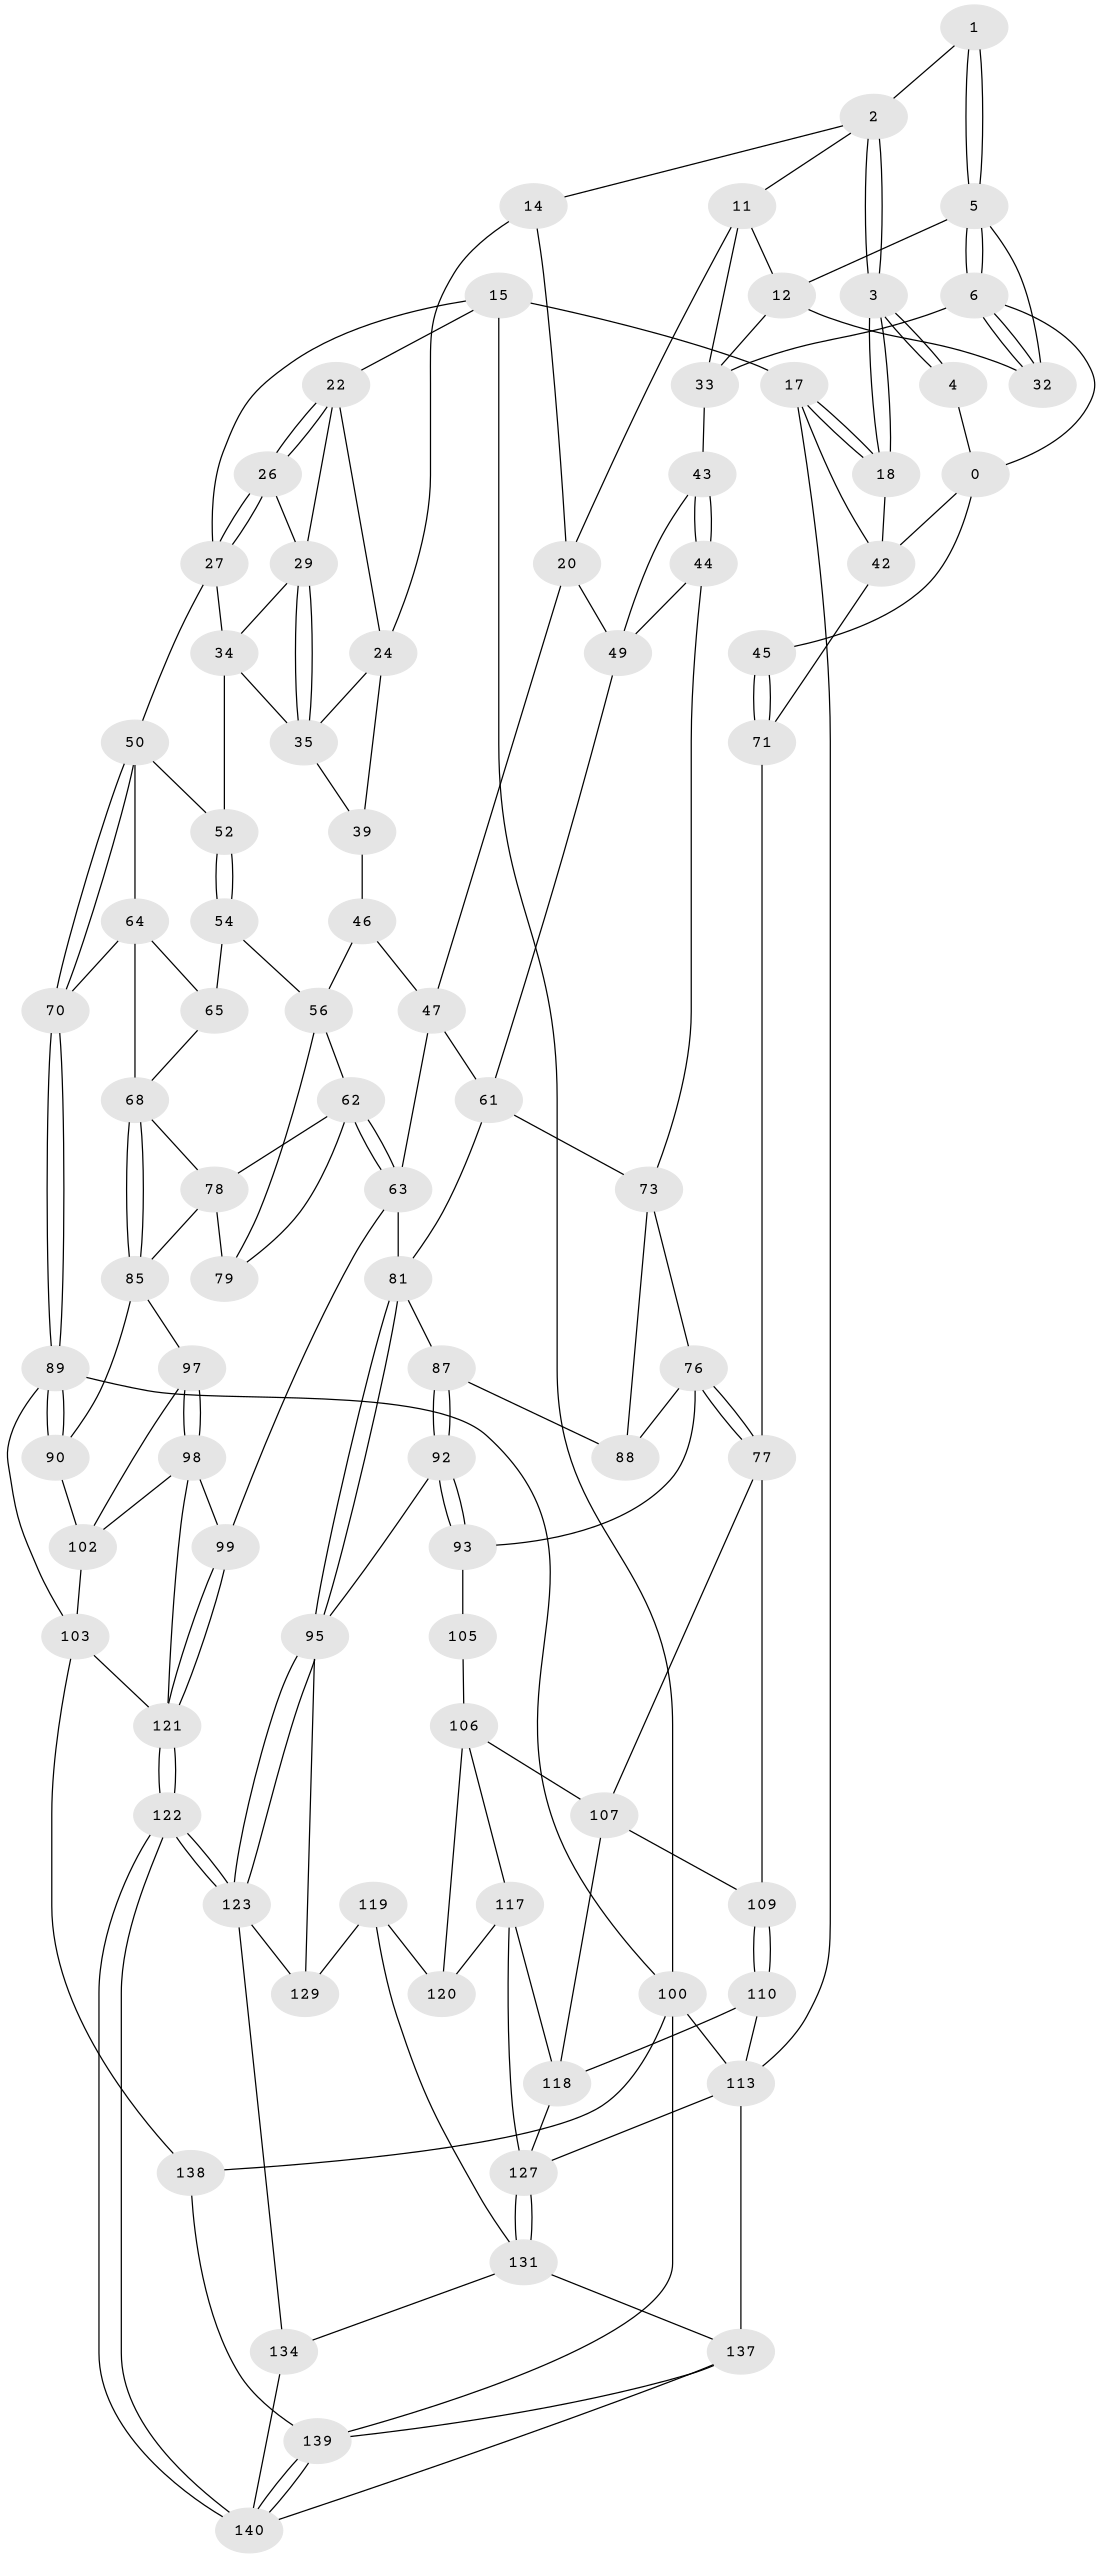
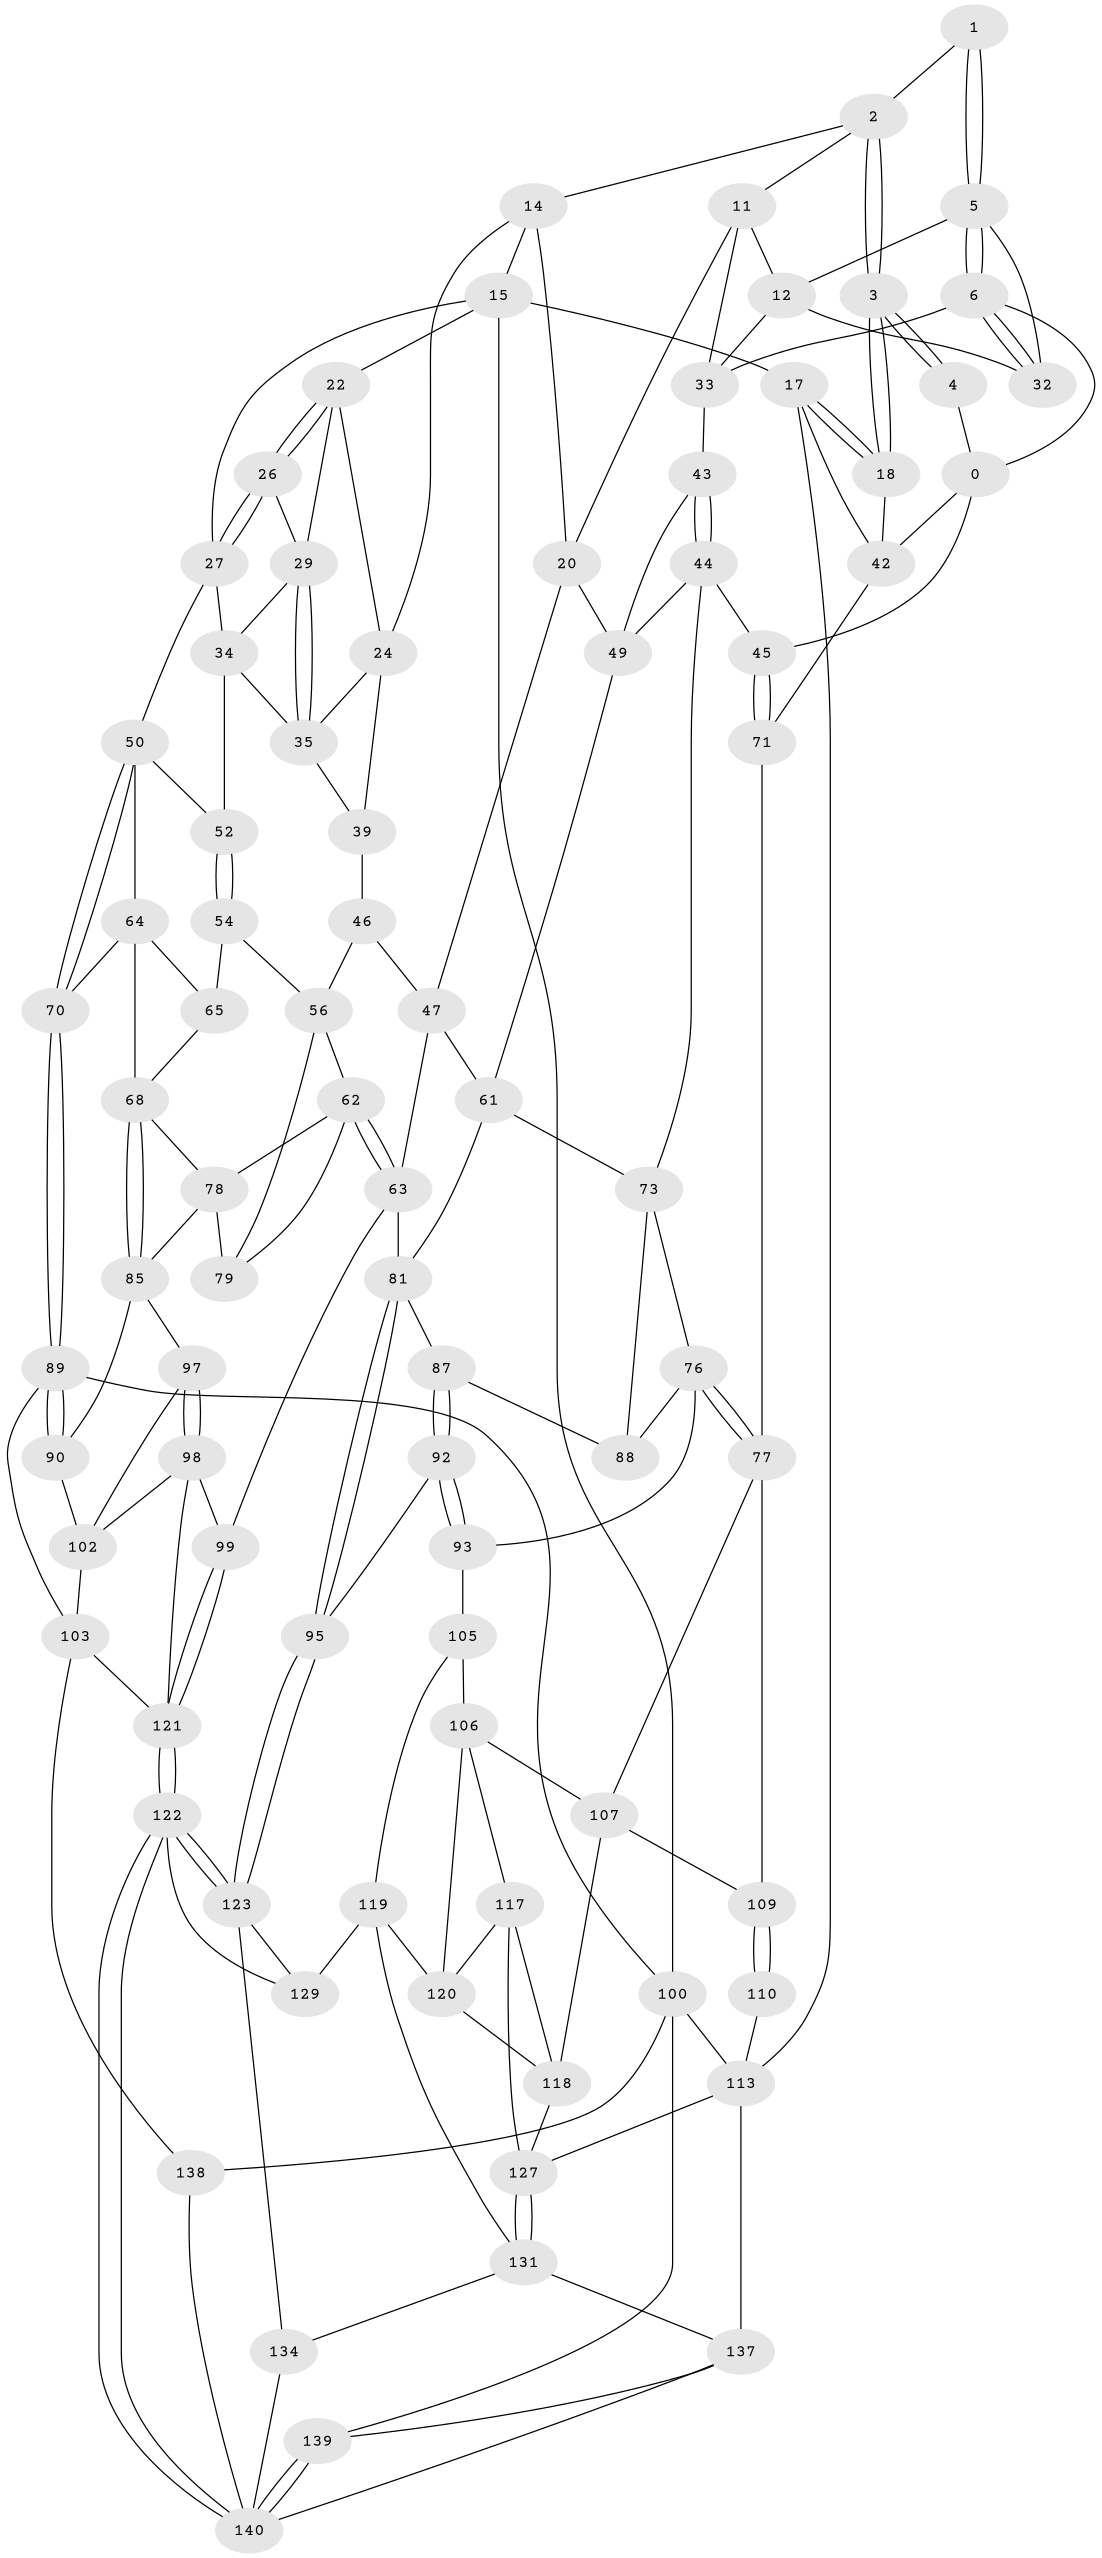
none -> (516, 251)
none -> (733, 608)
none -> (399, 1765)
(310, 1815) -> (195, 1930)
(665, 2039) -> (499, 2039)
(216, 2324) -> (203, 2354)
